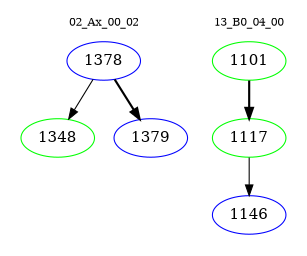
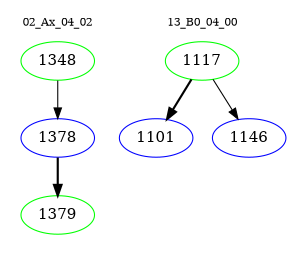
(104, 23) -> (58, 23)
(249, 61) -> (156, 138)
(249, 94) -> (182, 95)
(84, 95) -> (58, 94)
(151, 138) -> (58, 215)
